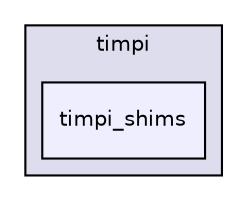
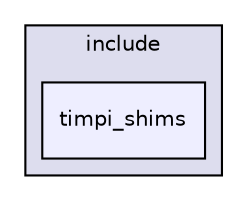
(124, 45) -> (124, 45)
